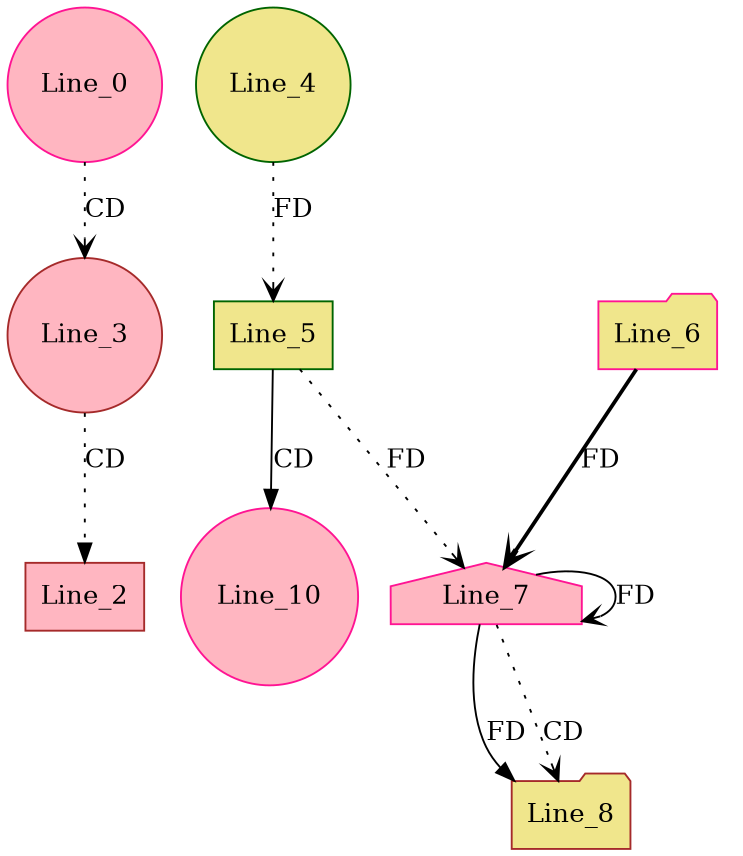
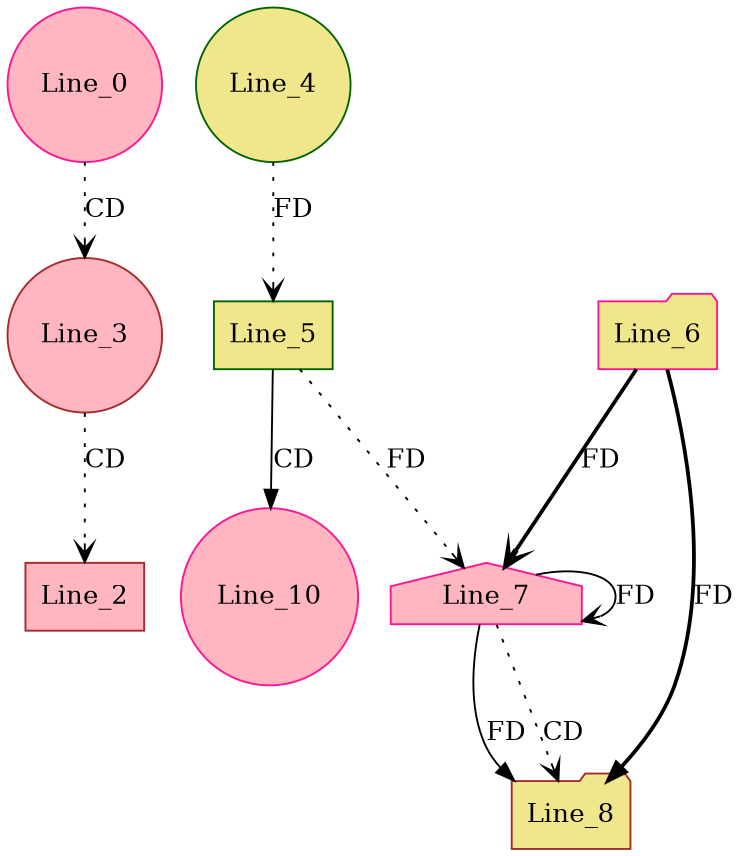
(85, 478) -> (85, 478)
none -> (693, 576)
